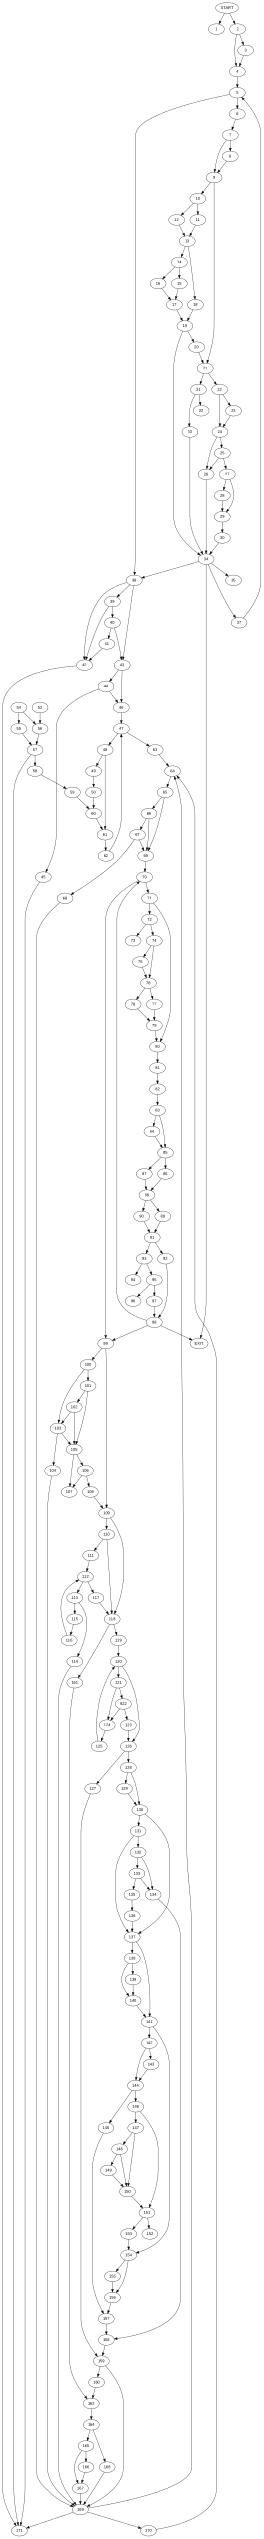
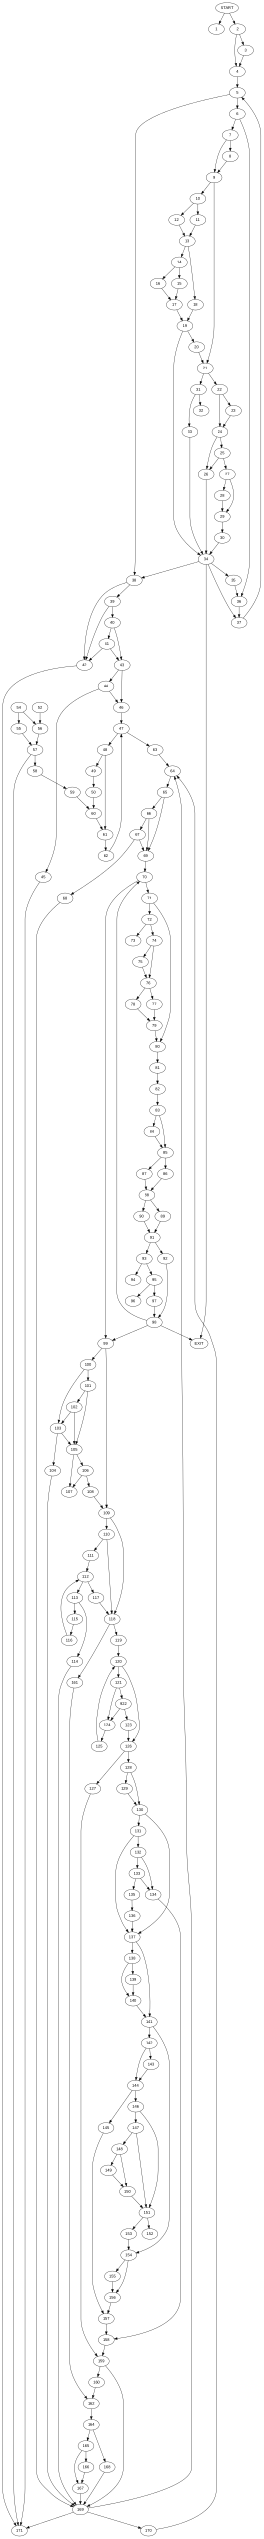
none -> (239, 602)
(128, 621) -> (114, 653)
(132, 2158) -> (141, 2169)
